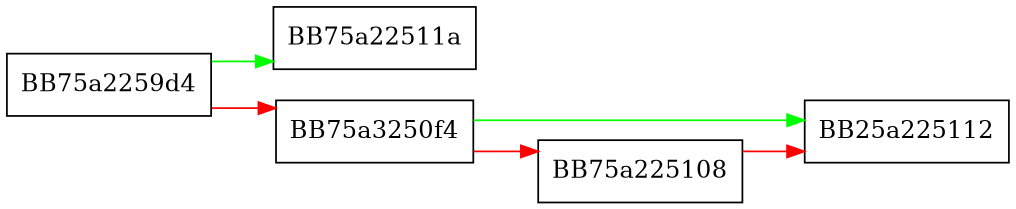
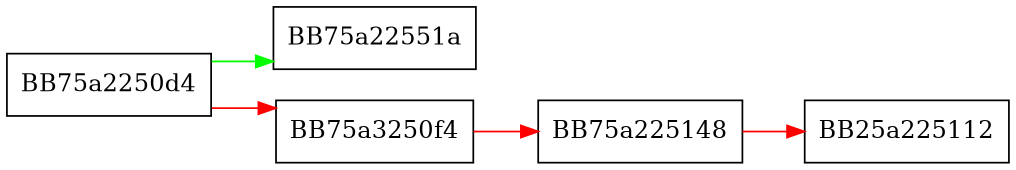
(375, 38) -> (375, 38)
(109, 85) -> (109, 85)
(630, 120) -> none
(640, 171) -> (640, 132)
